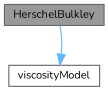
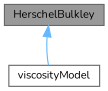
(62, 40) -> (47, 51)
